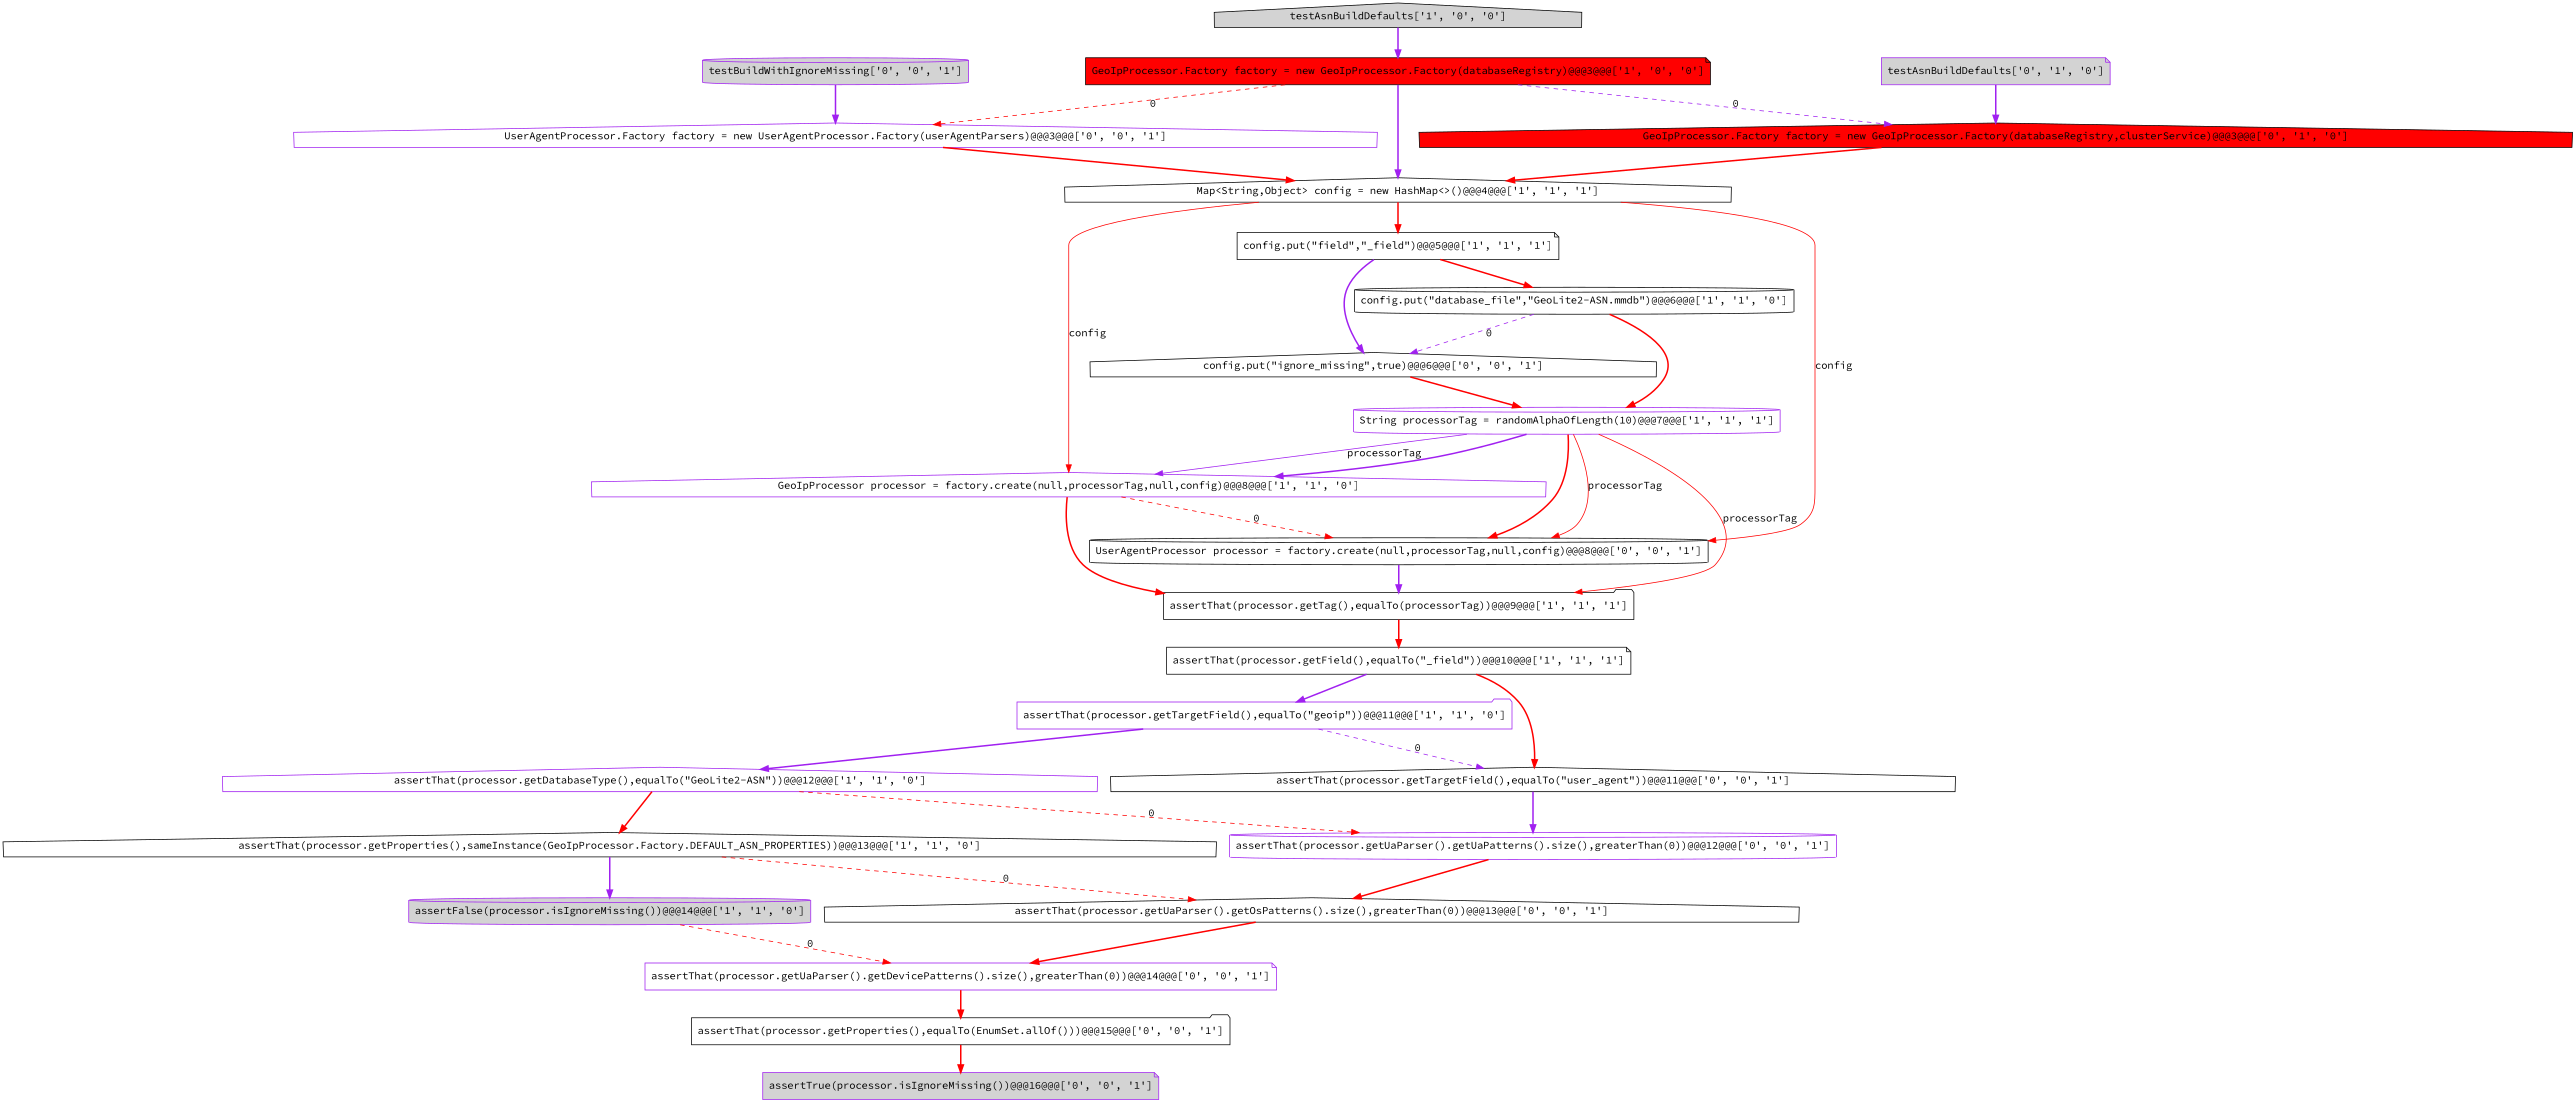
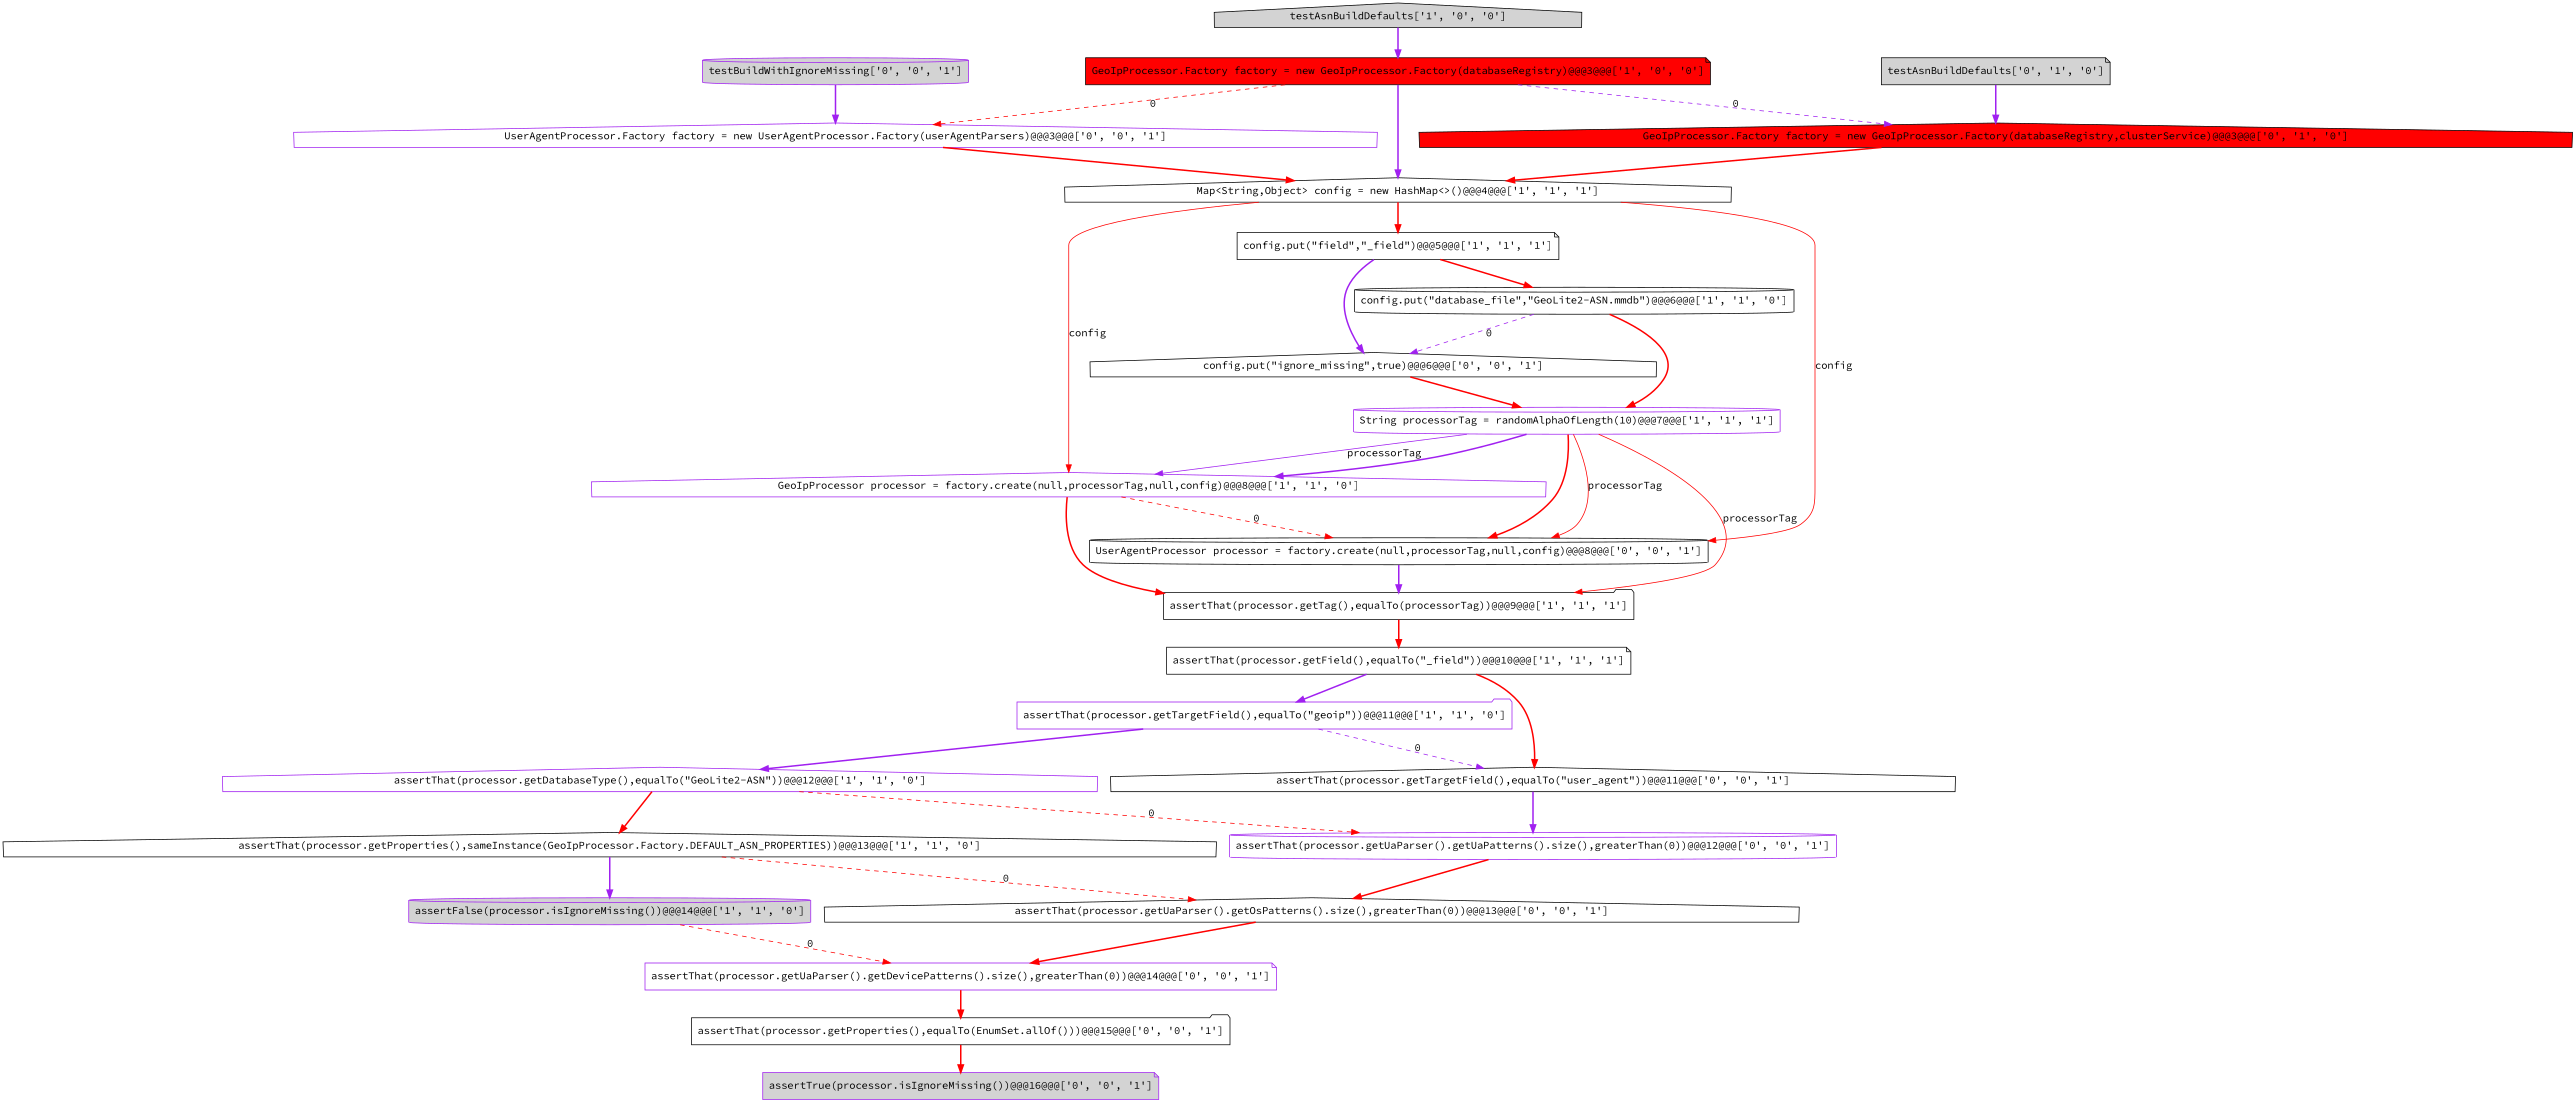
(1996, 71) -> (1996, 71)
